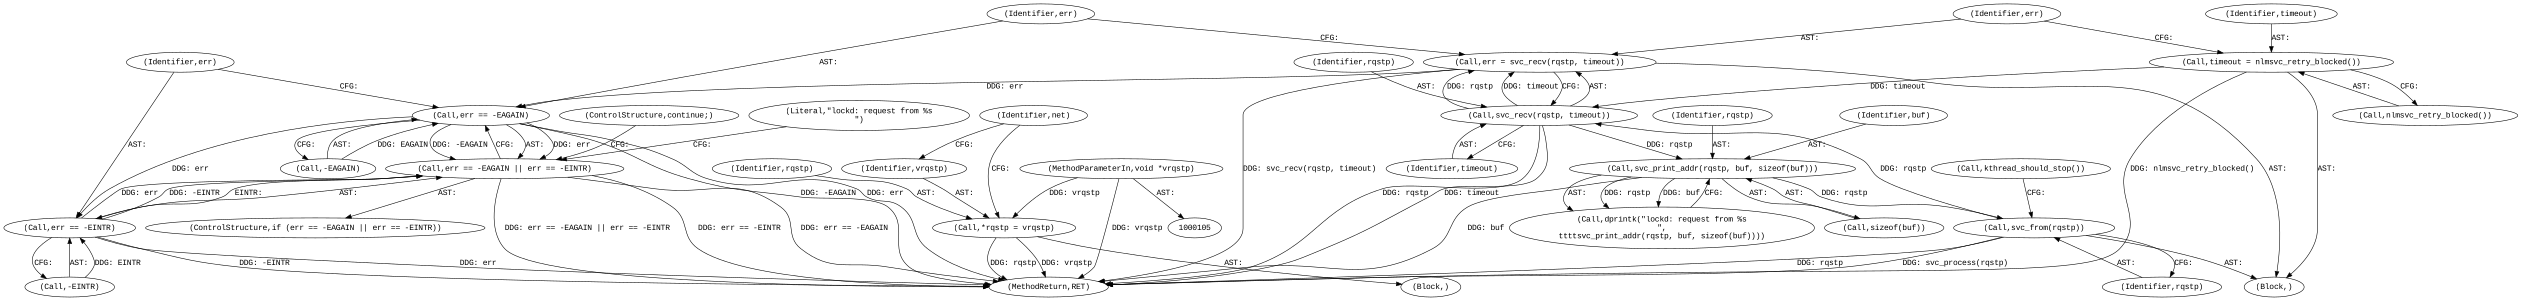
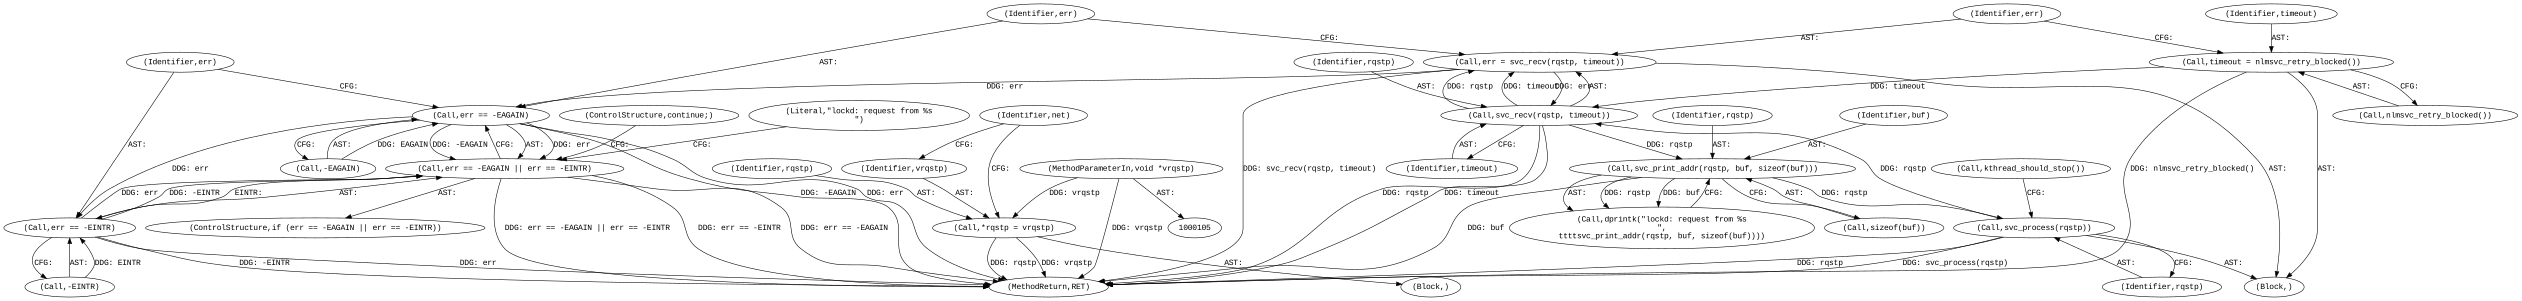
(1574, 86) -> (1574, 86)
(1761, 193) -> (1761, 193)
(2034, 228) -> (2034, 228)
